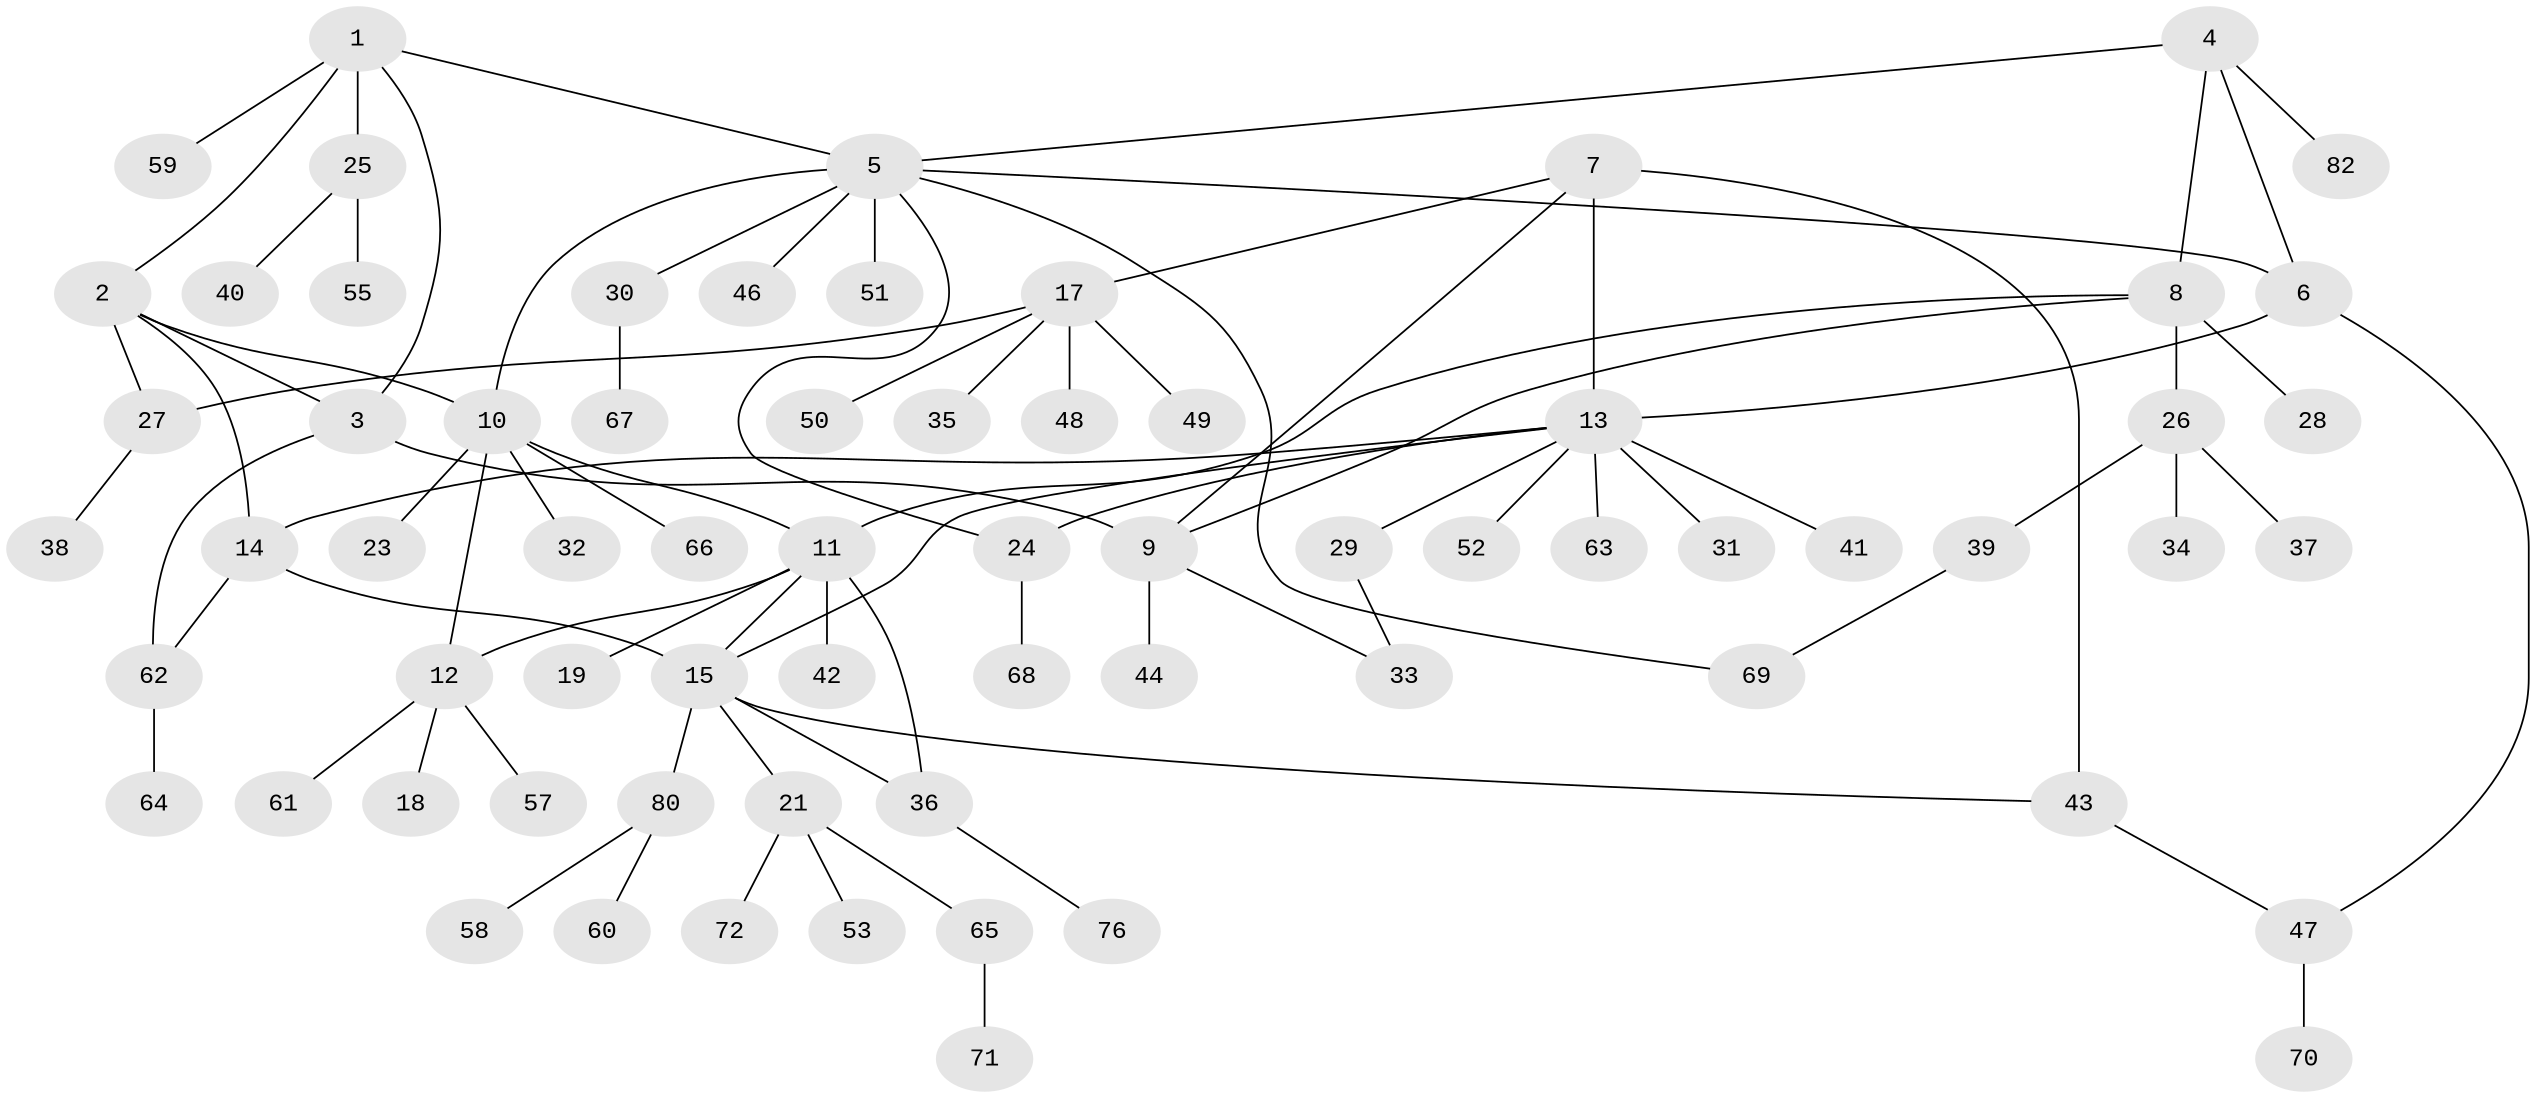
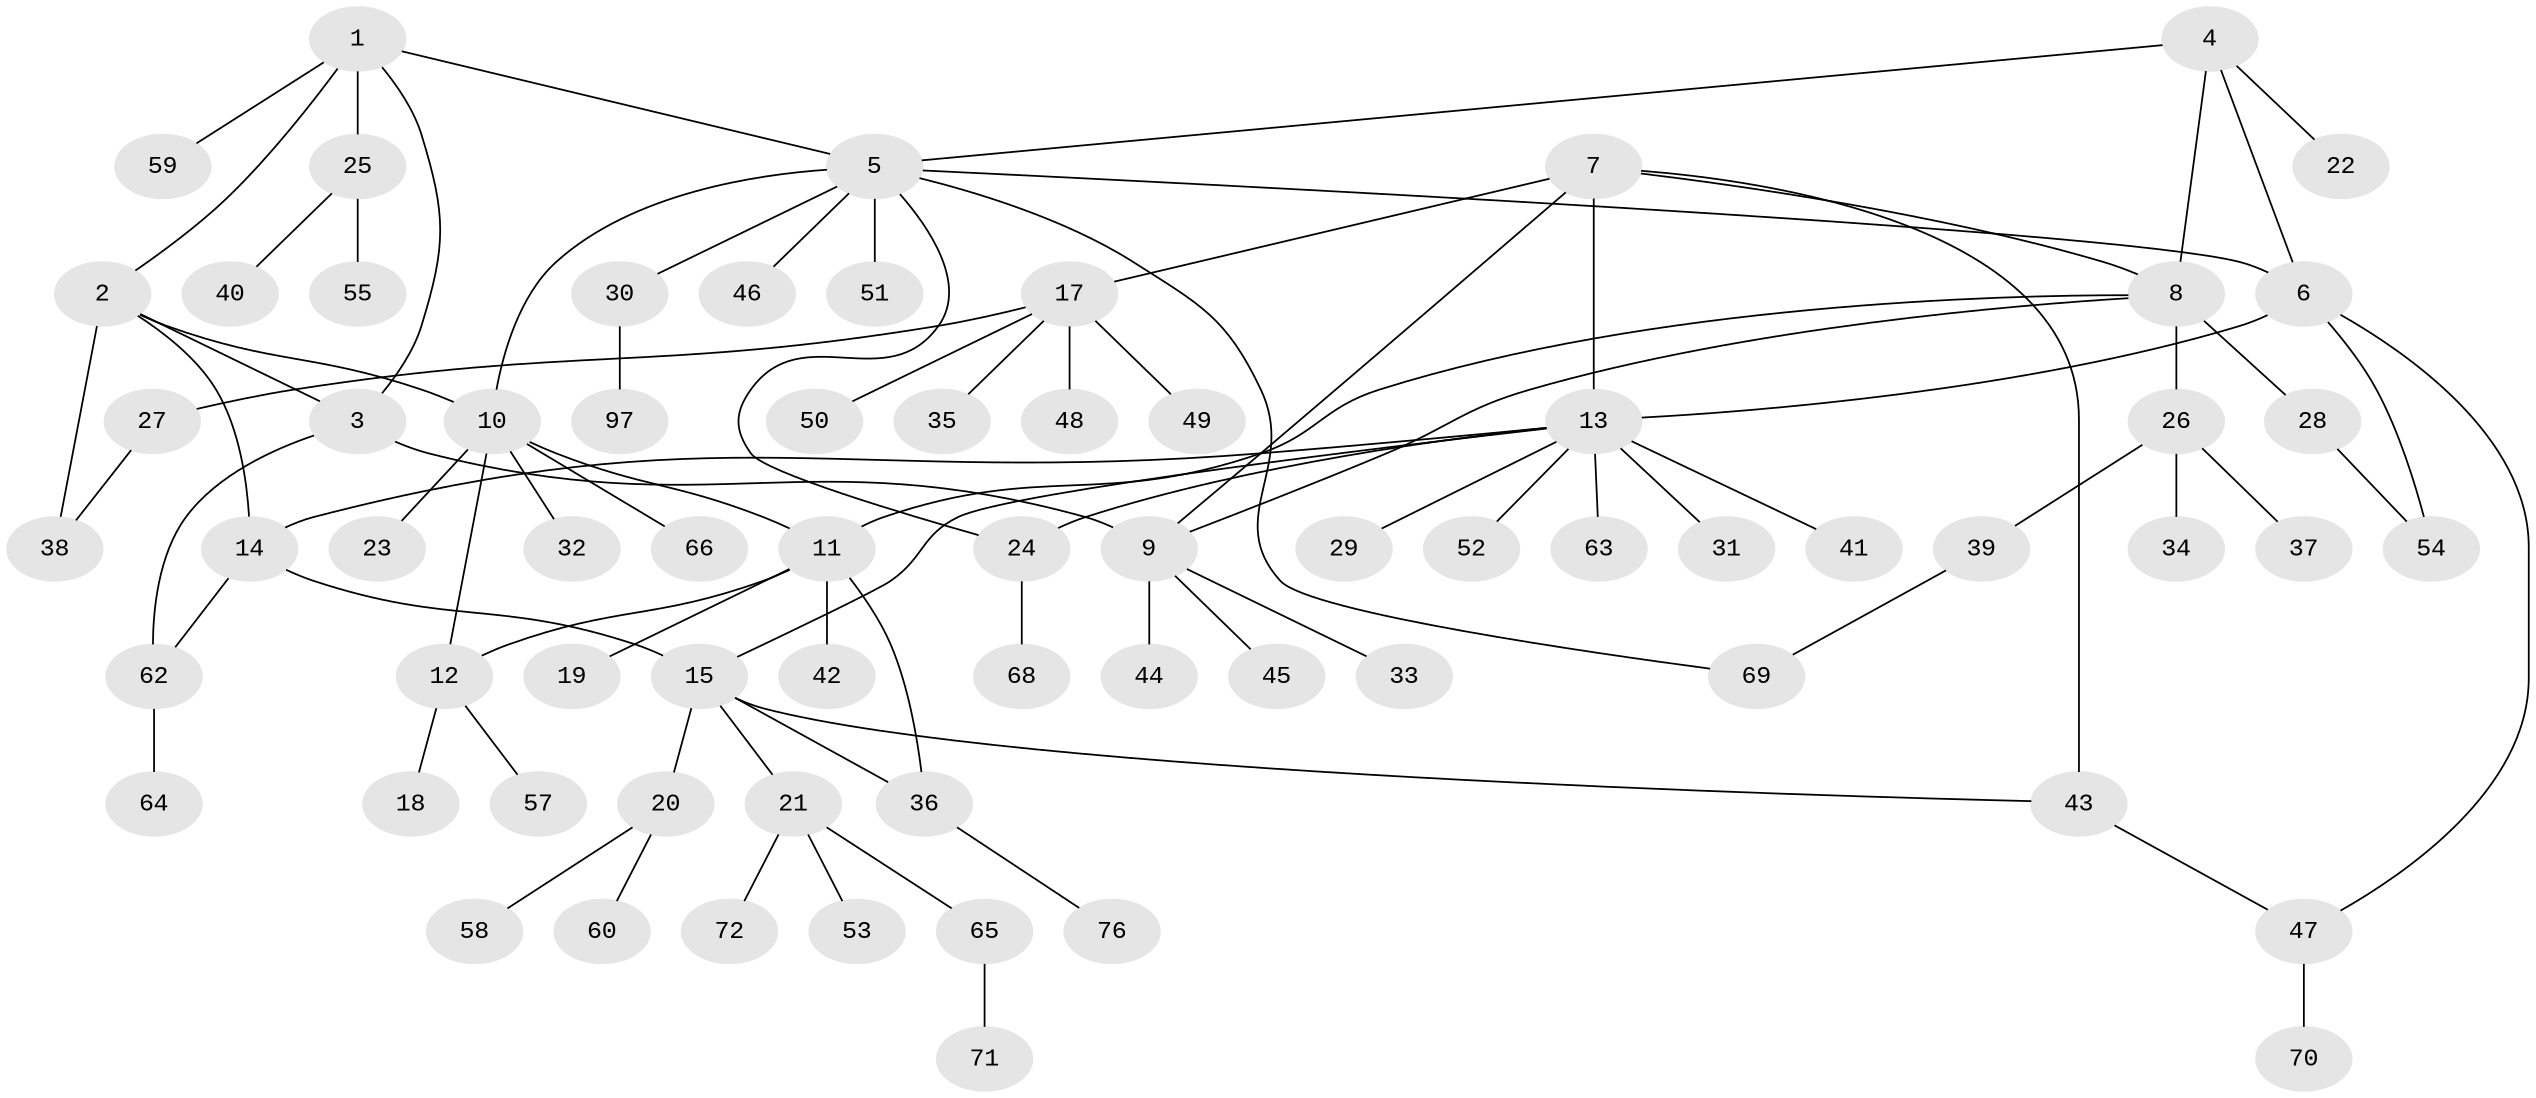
(2341, 166) -> (2341, 166)
none -> (1917, 217)
(128, 358) -> (79, 421)
(620, 421) -> (620, 421)
none -> (2431, 549)
(1368, 599) -> none
(763, 613) -> none
none -> (1277, 676)
(283, 804) -> none
(666, 804) -> (666, 804)
